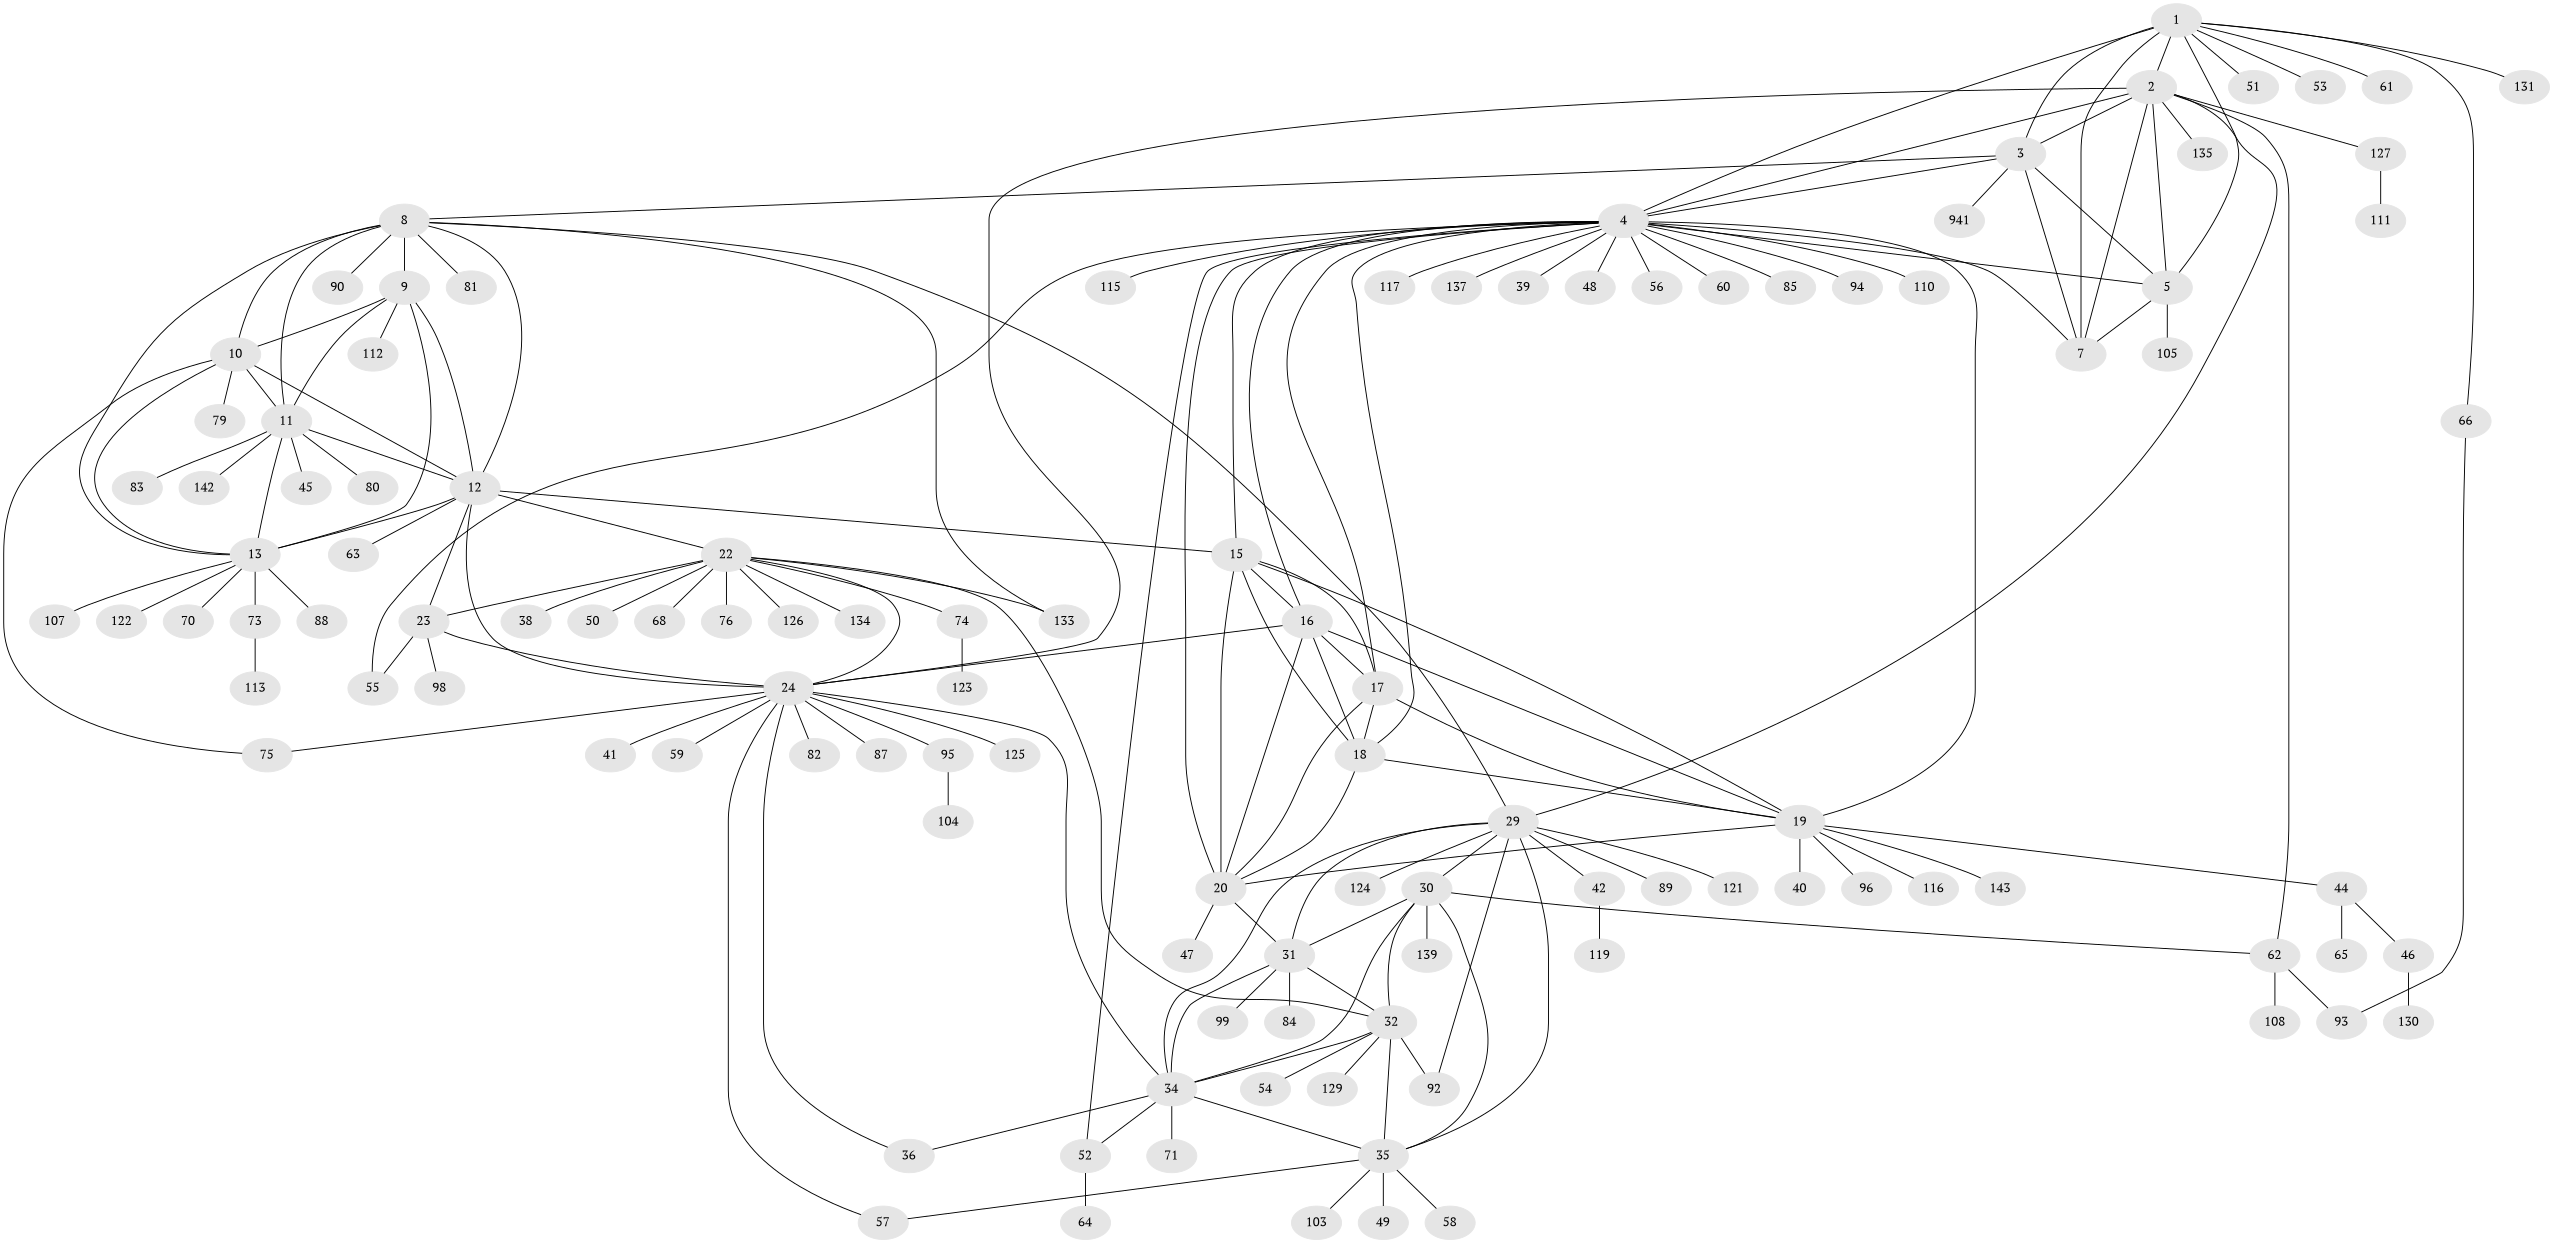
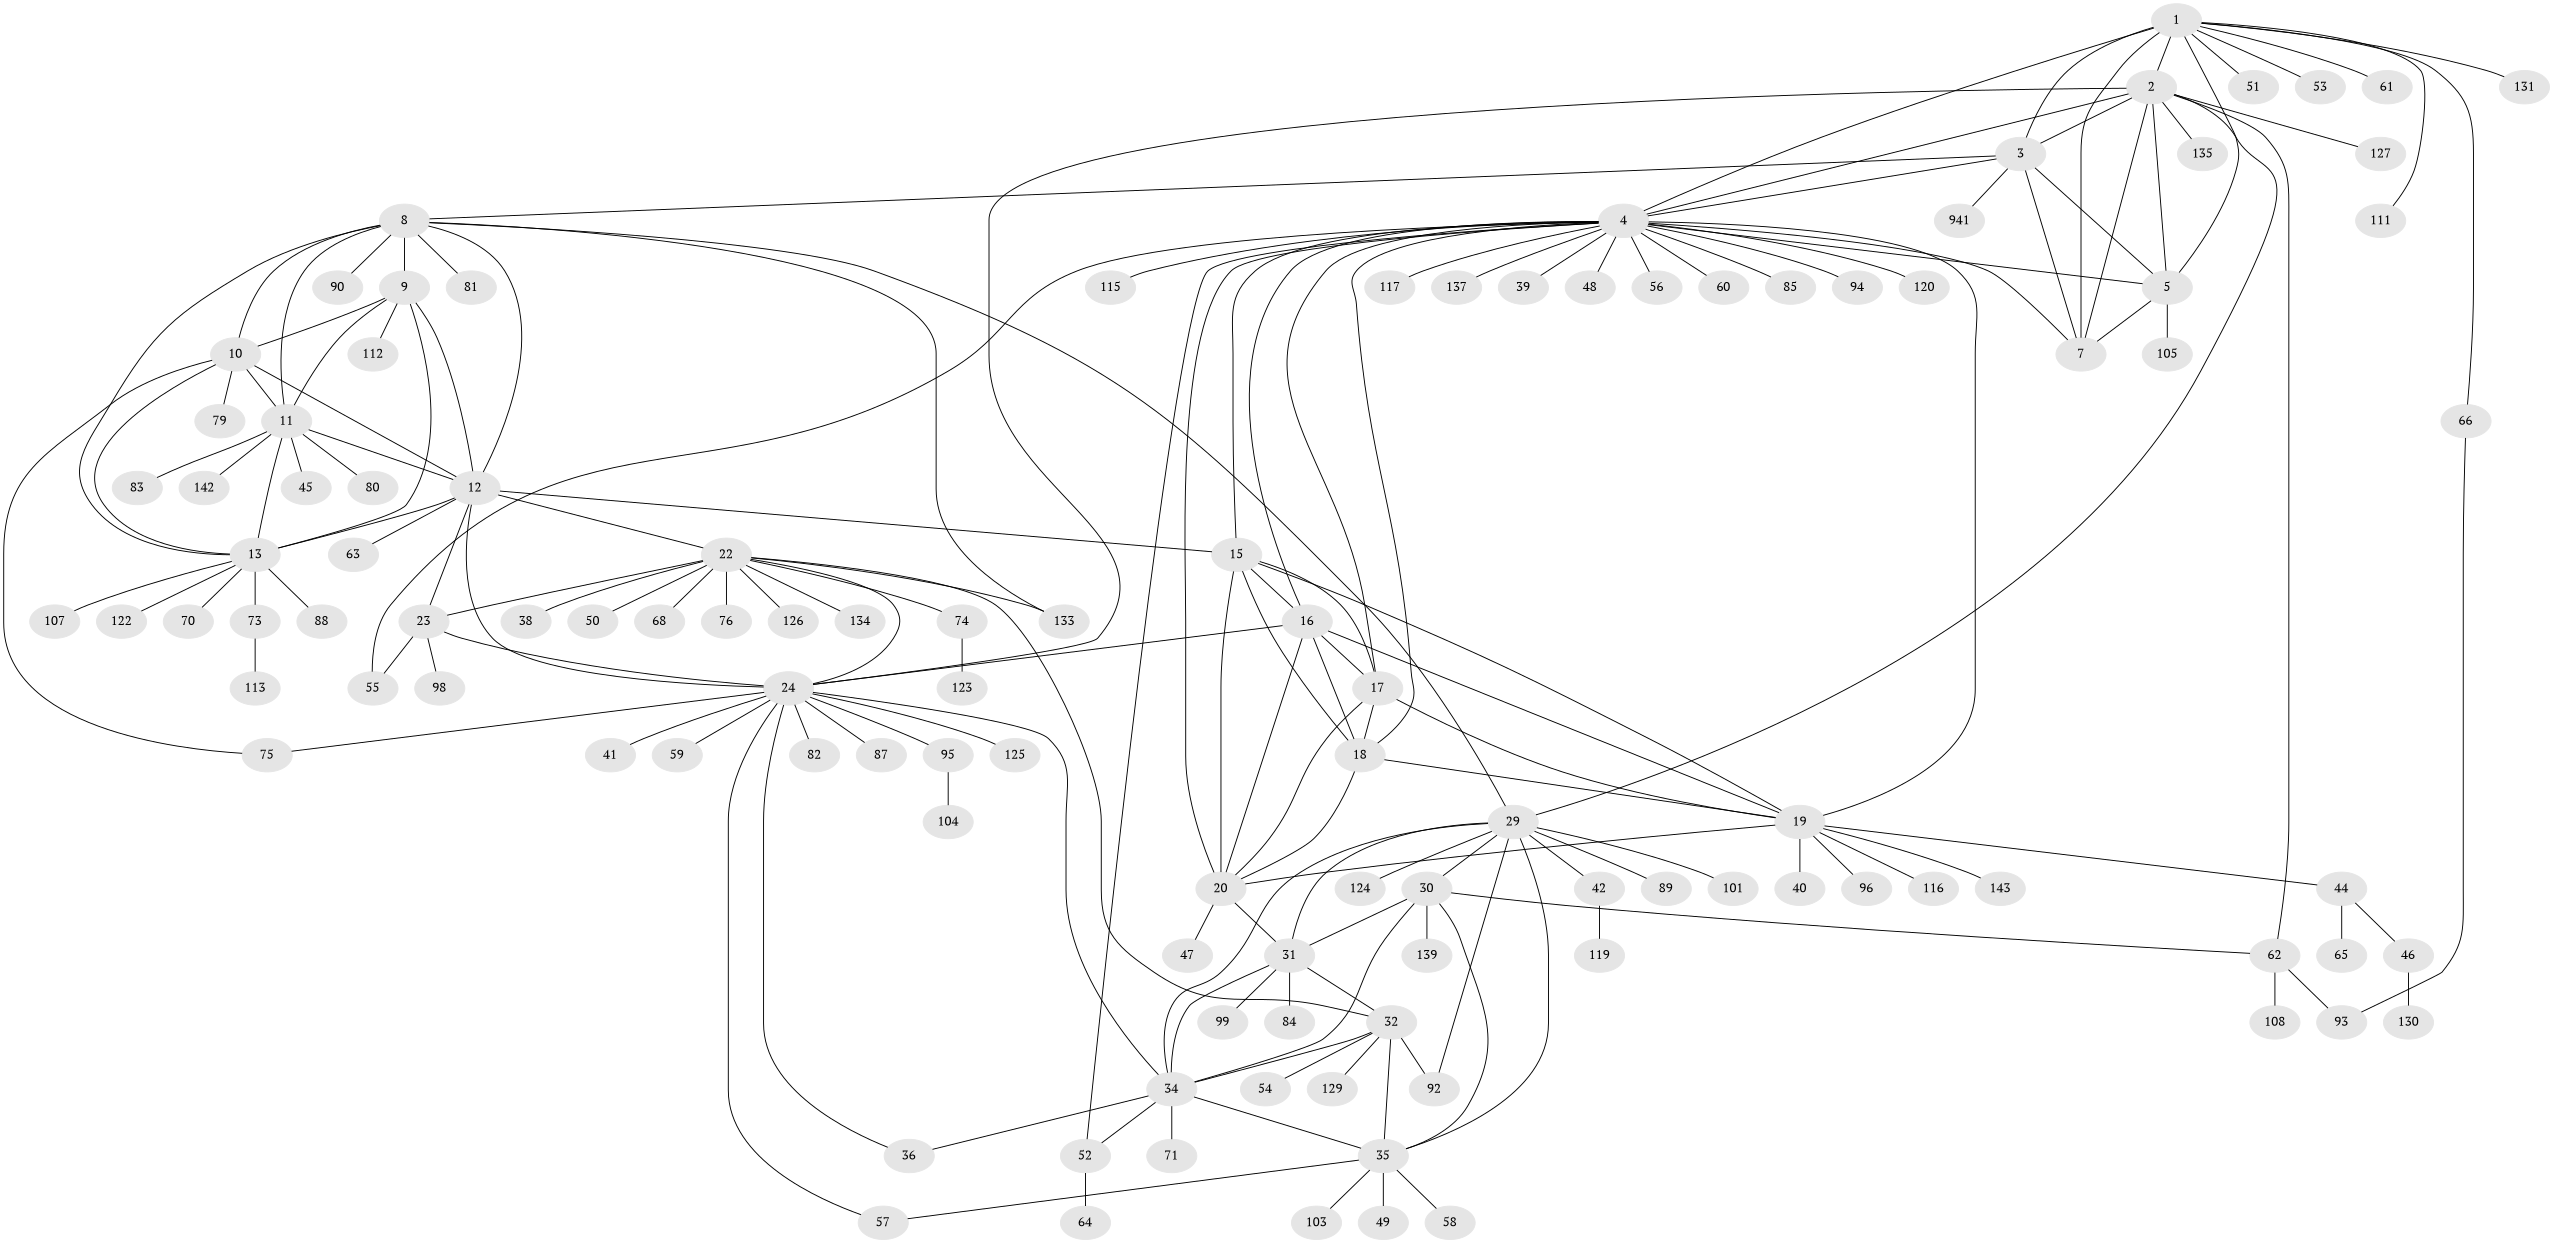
(2381, 188) -> (2417, 67)
(1924, 288) -> (1924, 288)
(1733, 889) -> (1733, 889)
(1390, 952) -> none
